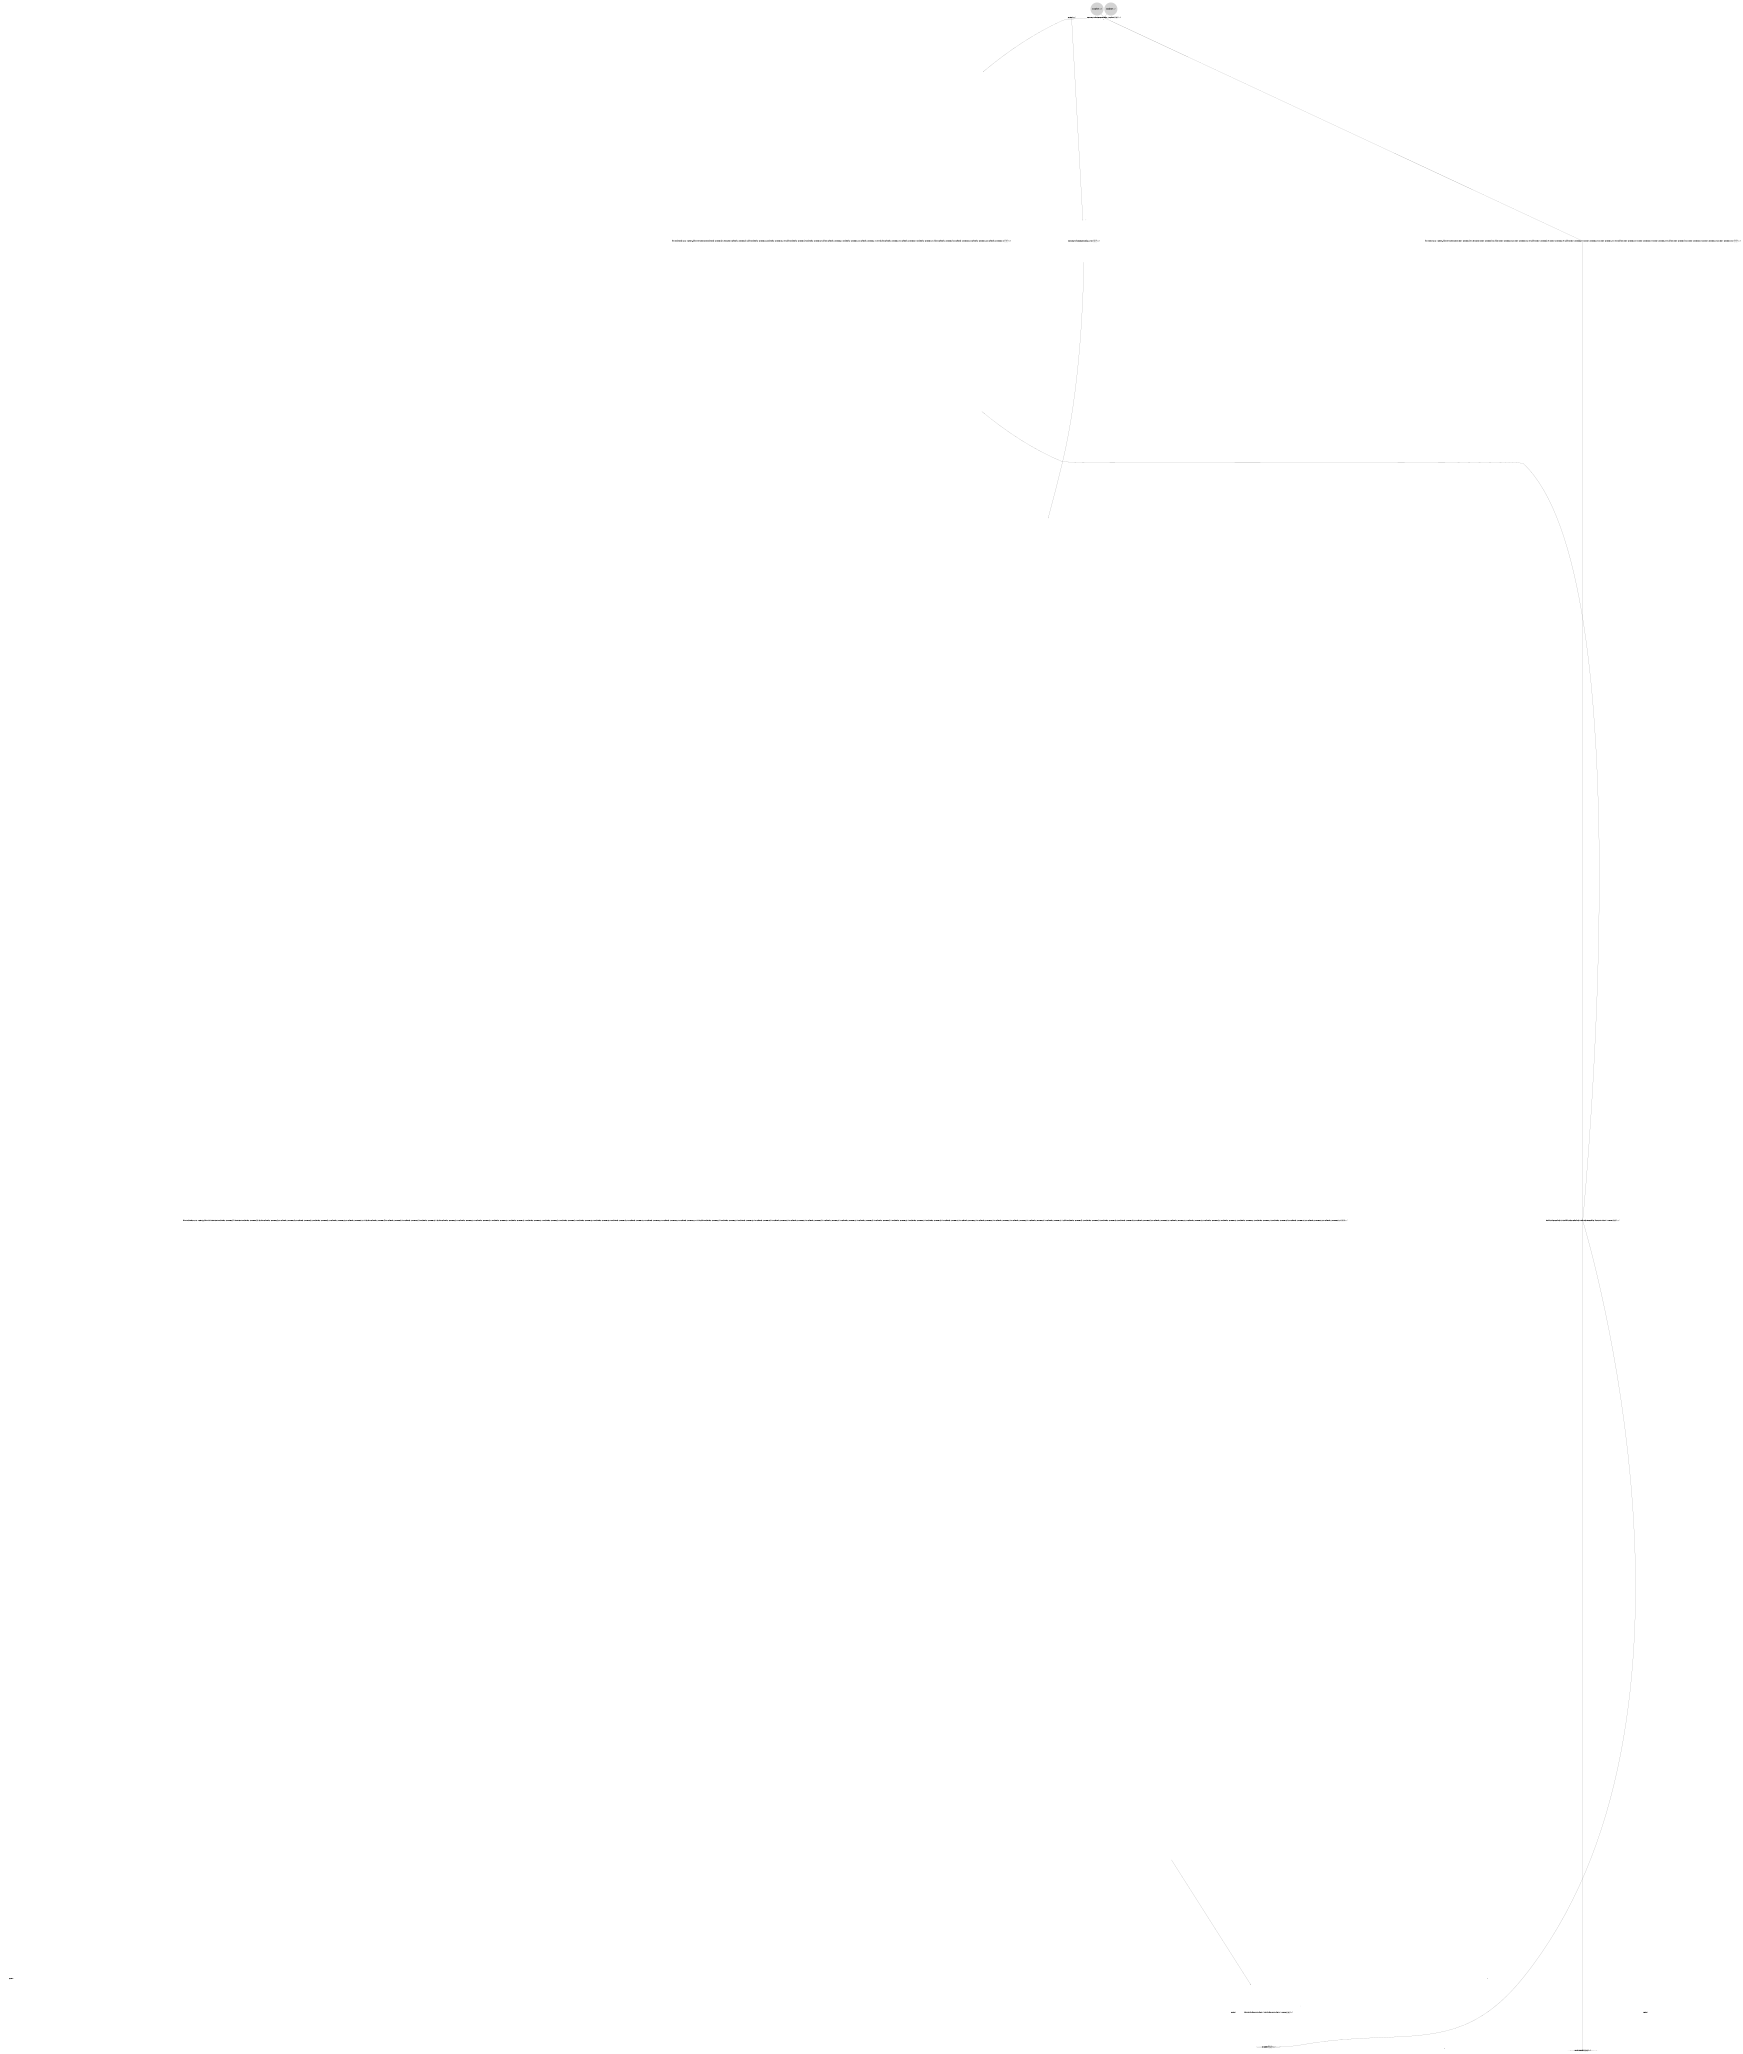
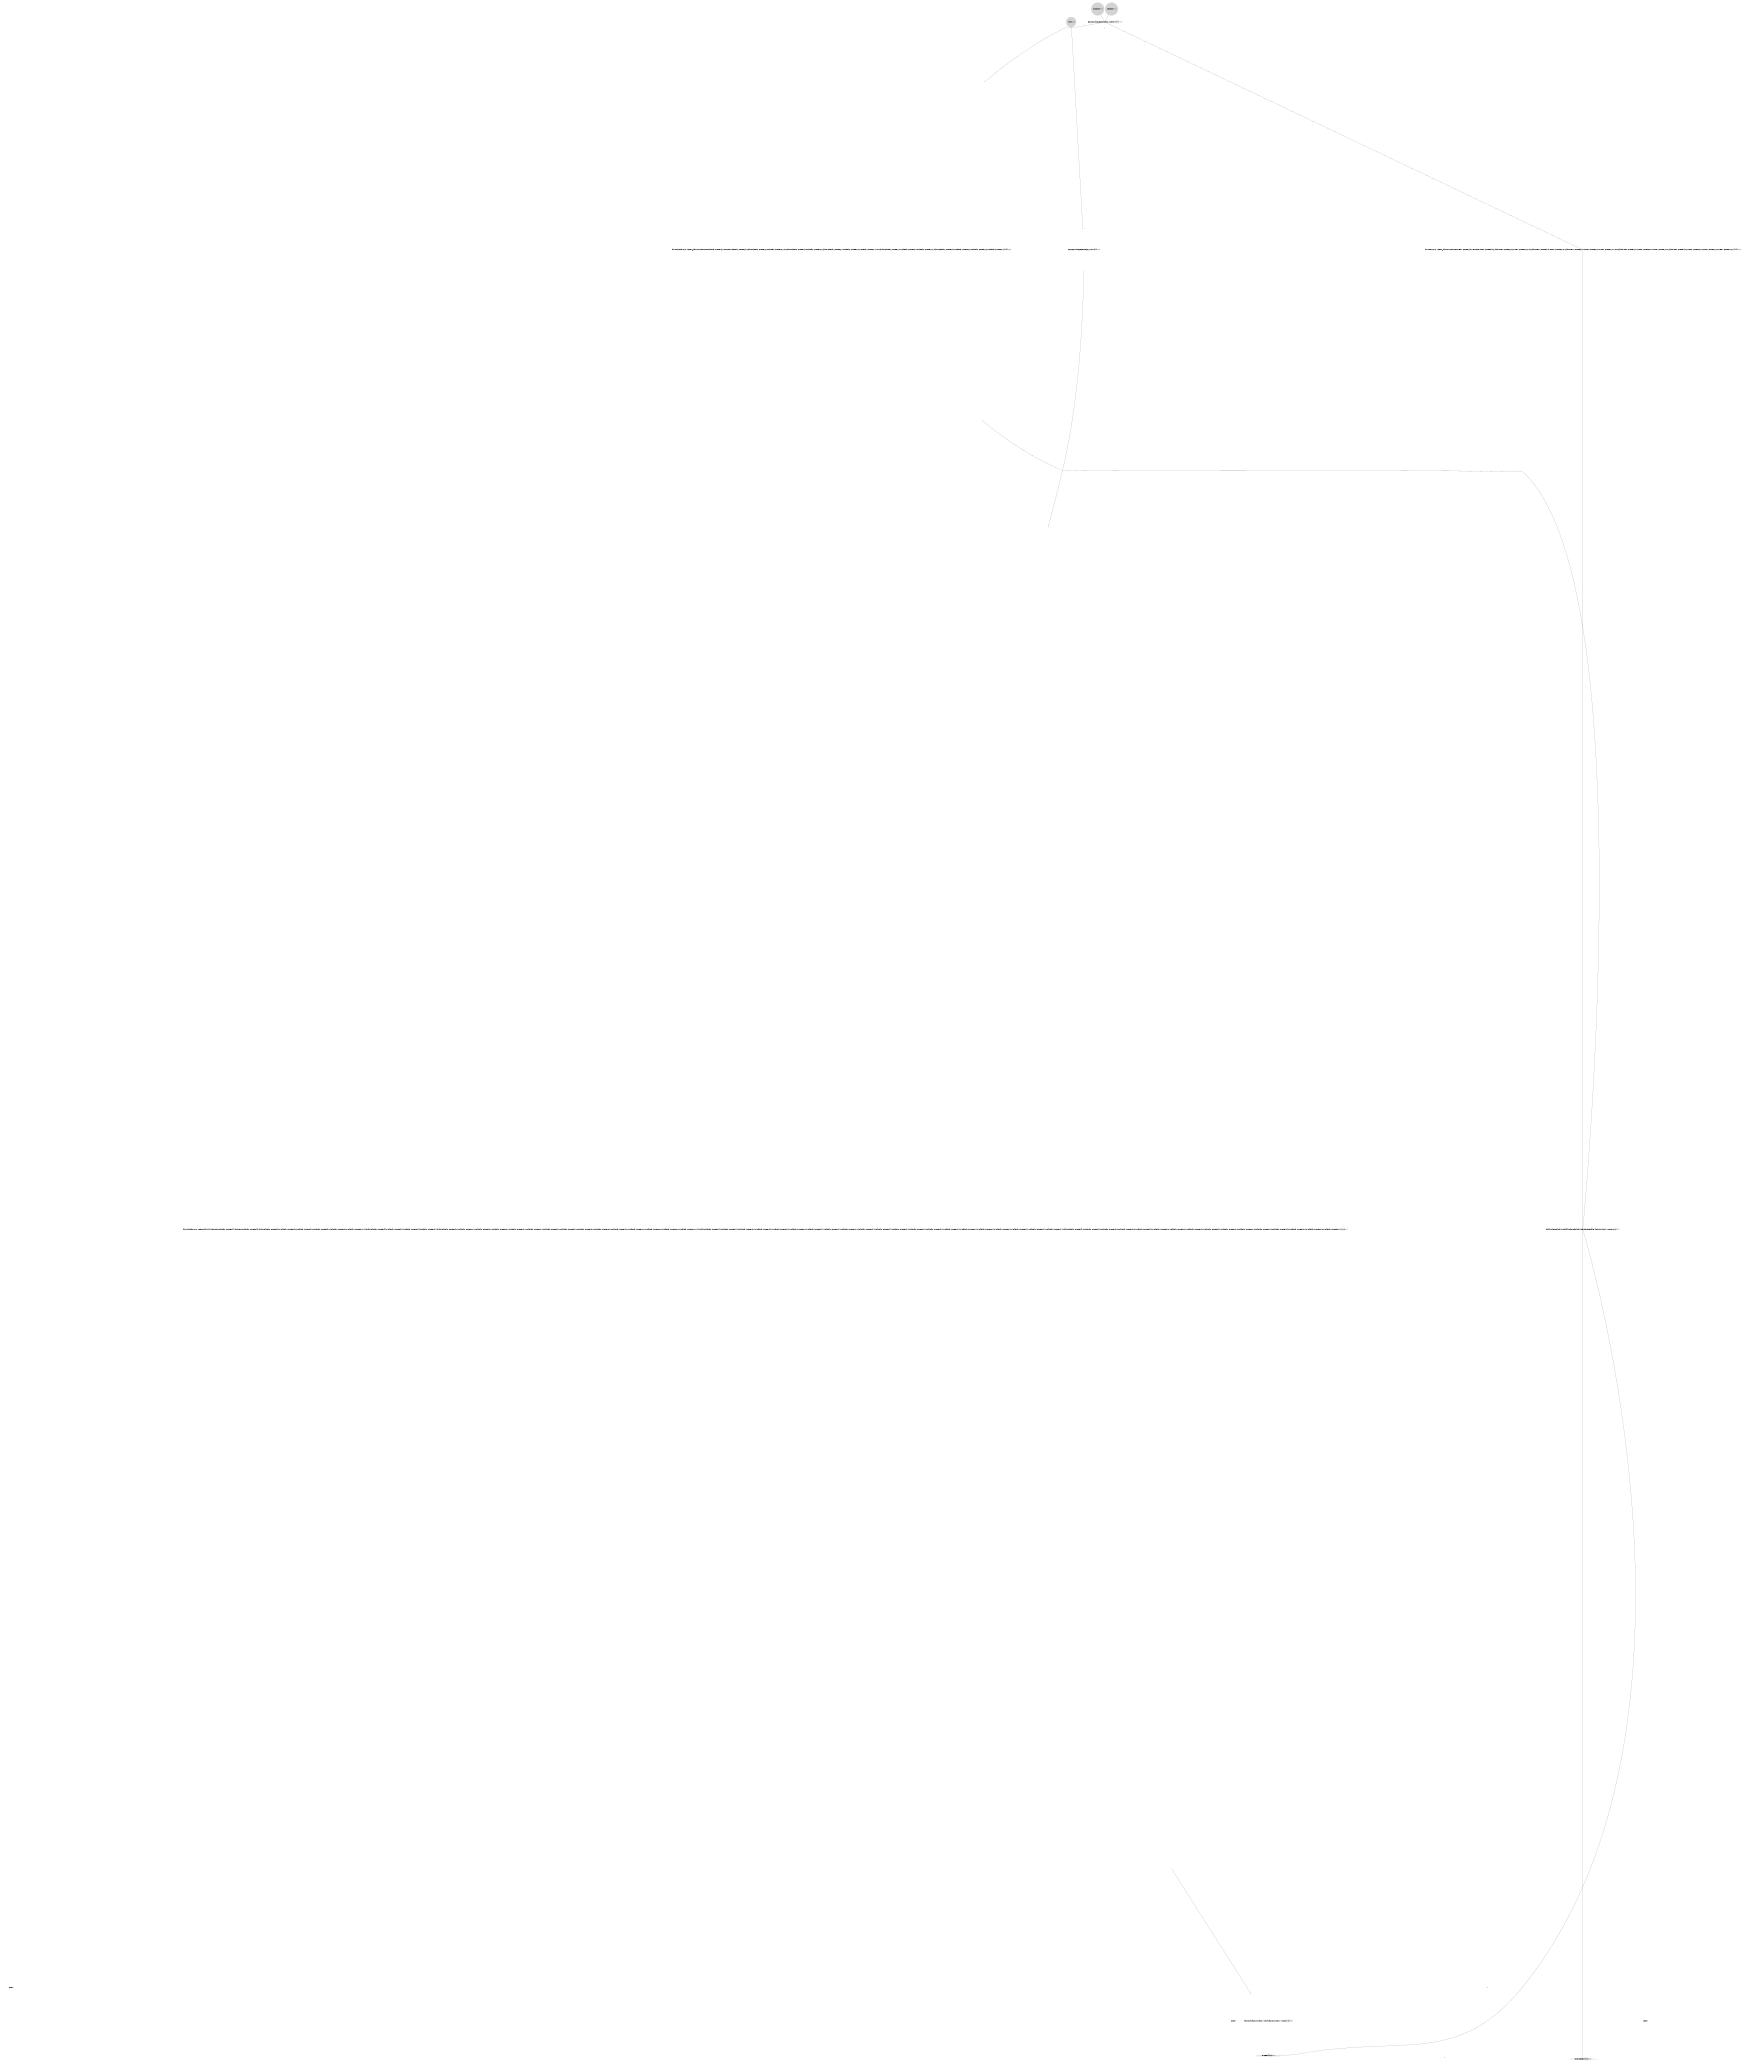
(1072, 18) -> (1071, 22)
